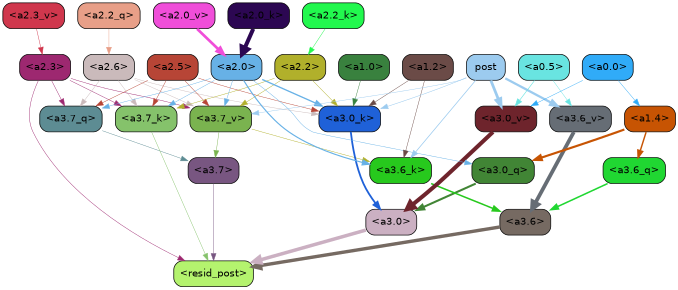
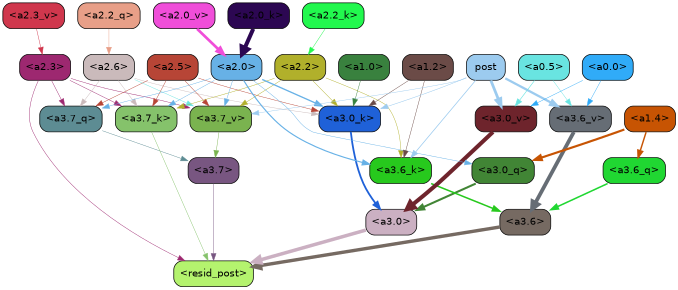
(155, 89) -> (155, 89)
(627, 90) -> (596, 90)
(296, 142) -> (383, 103)
